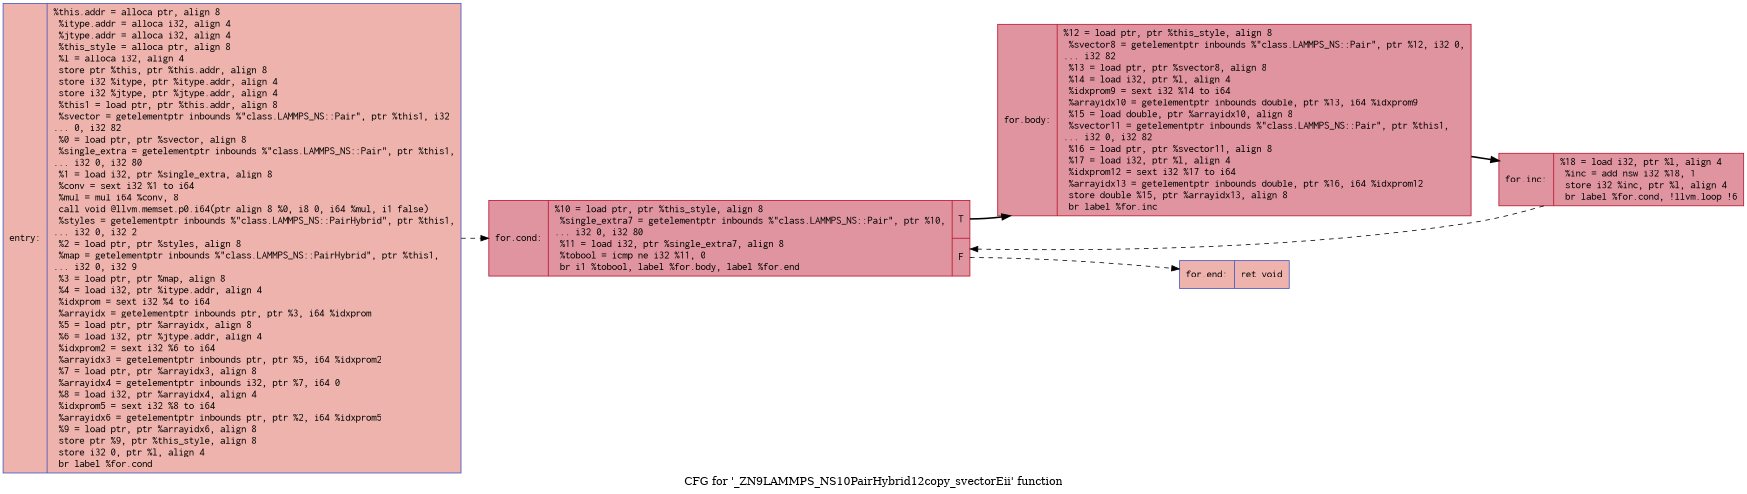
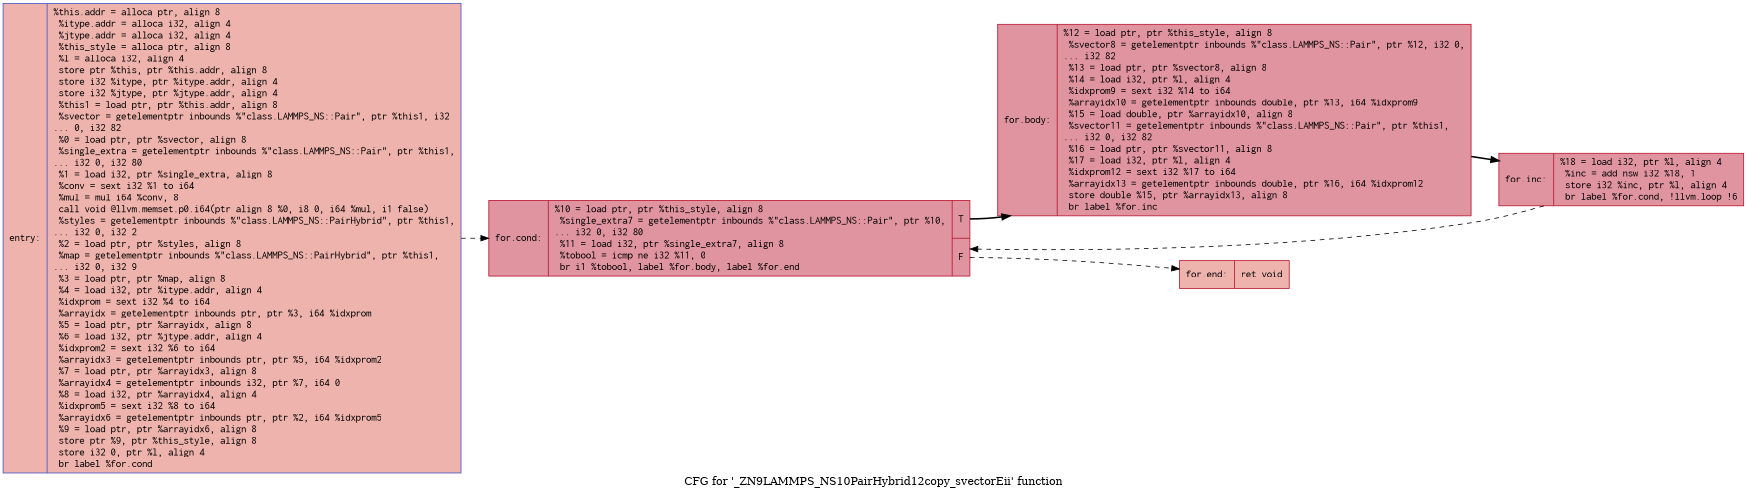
(1234, 275) -> (1234, 275)
